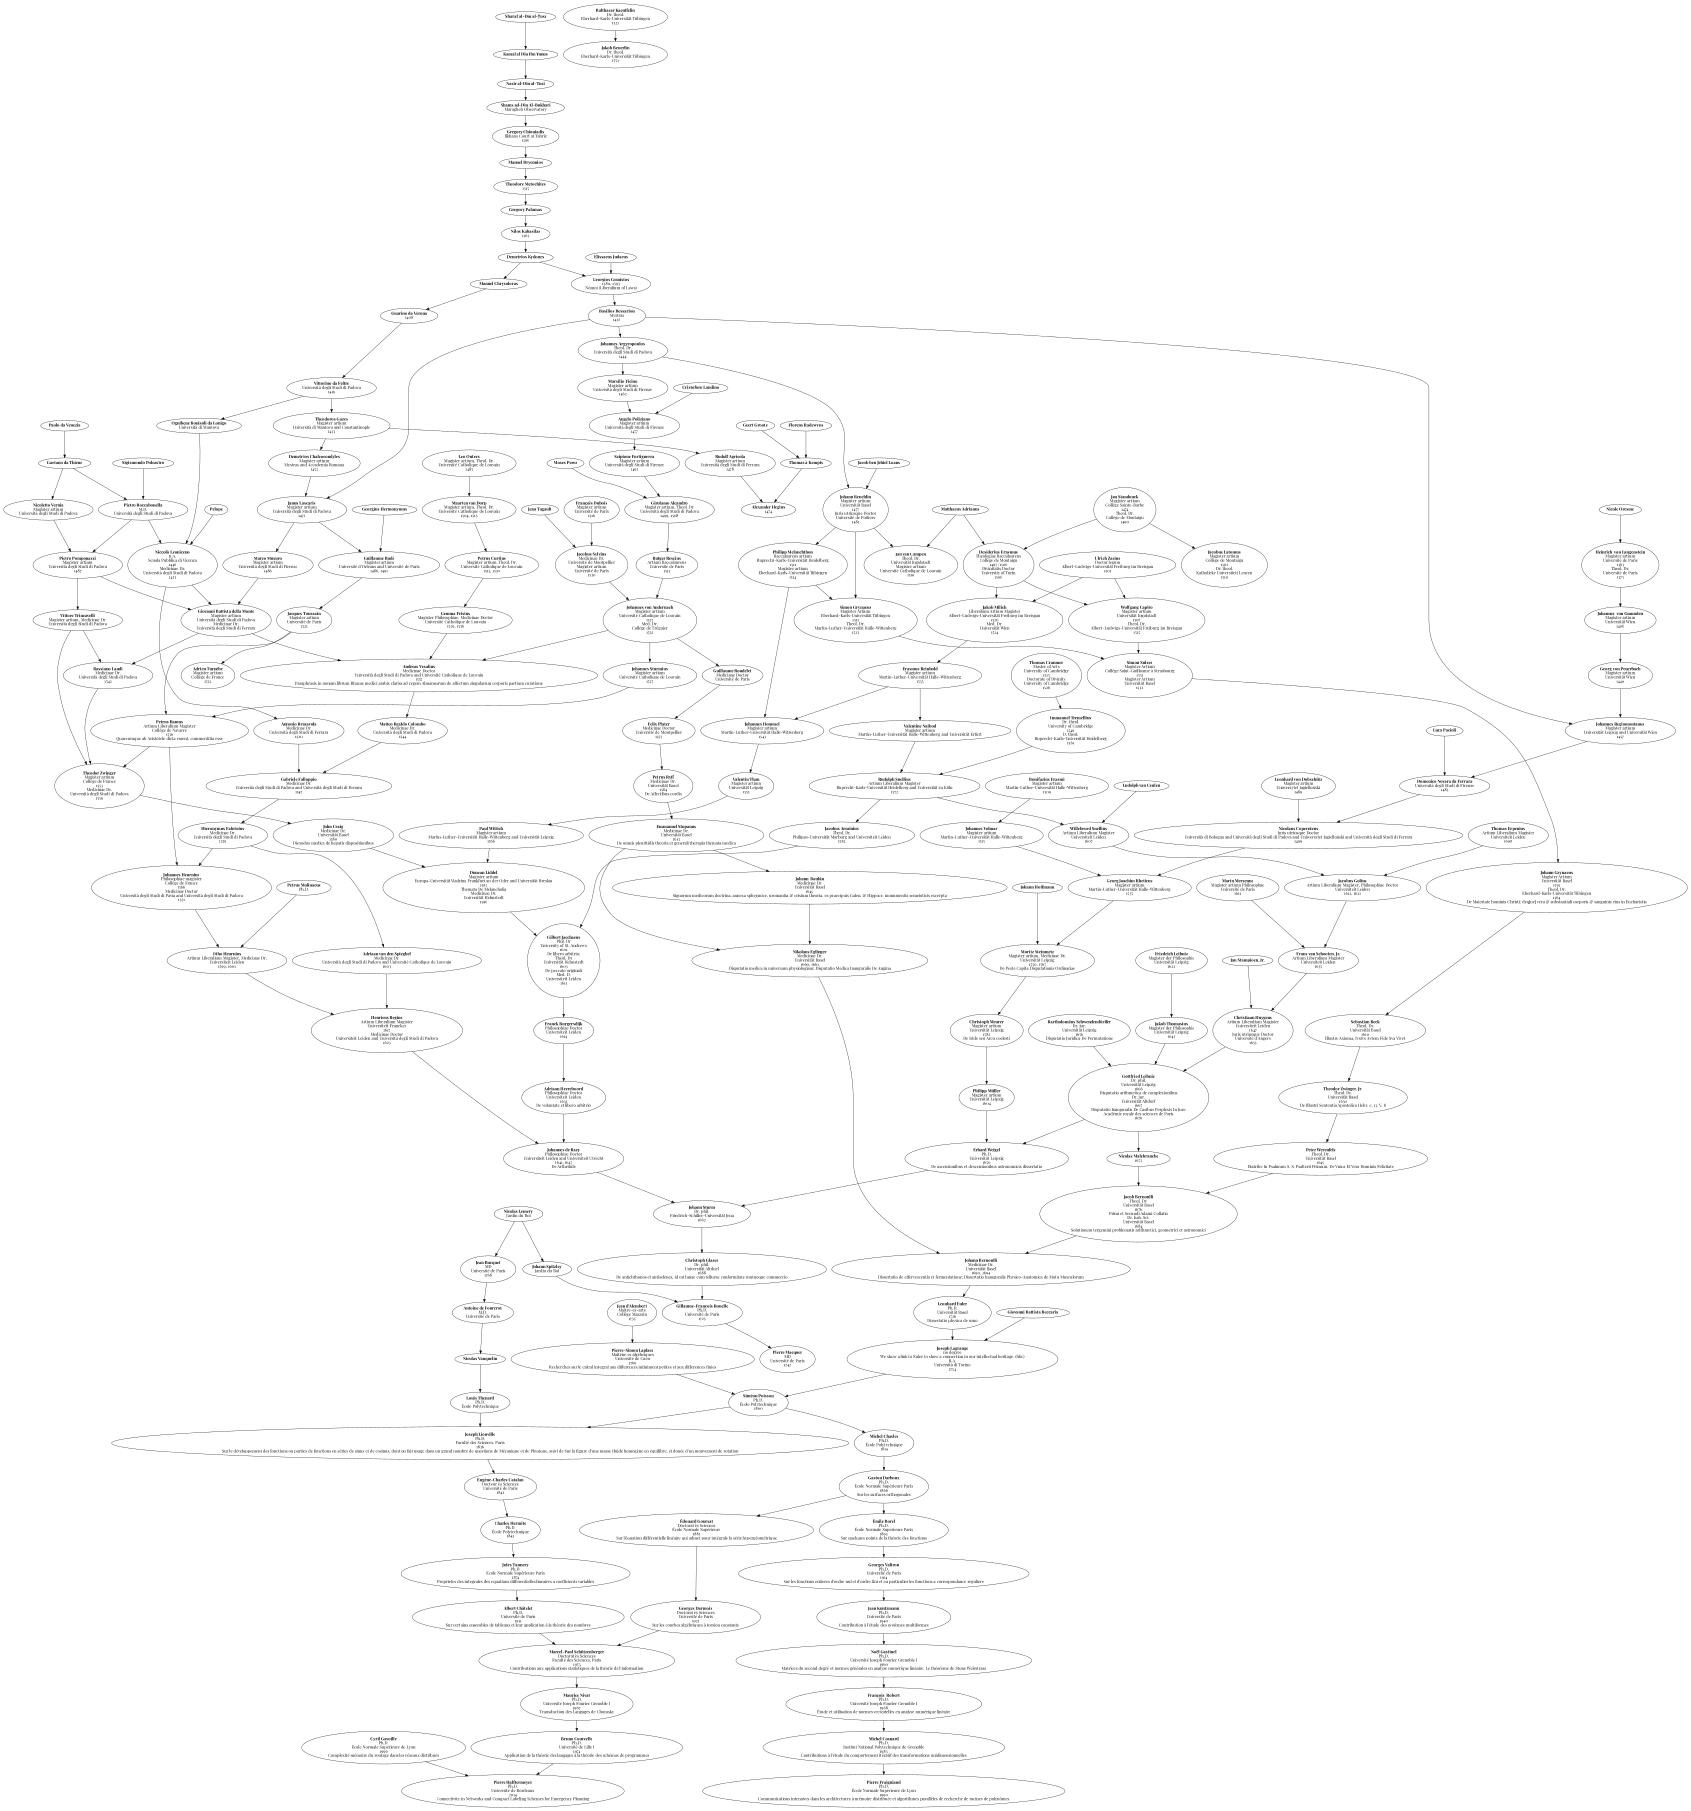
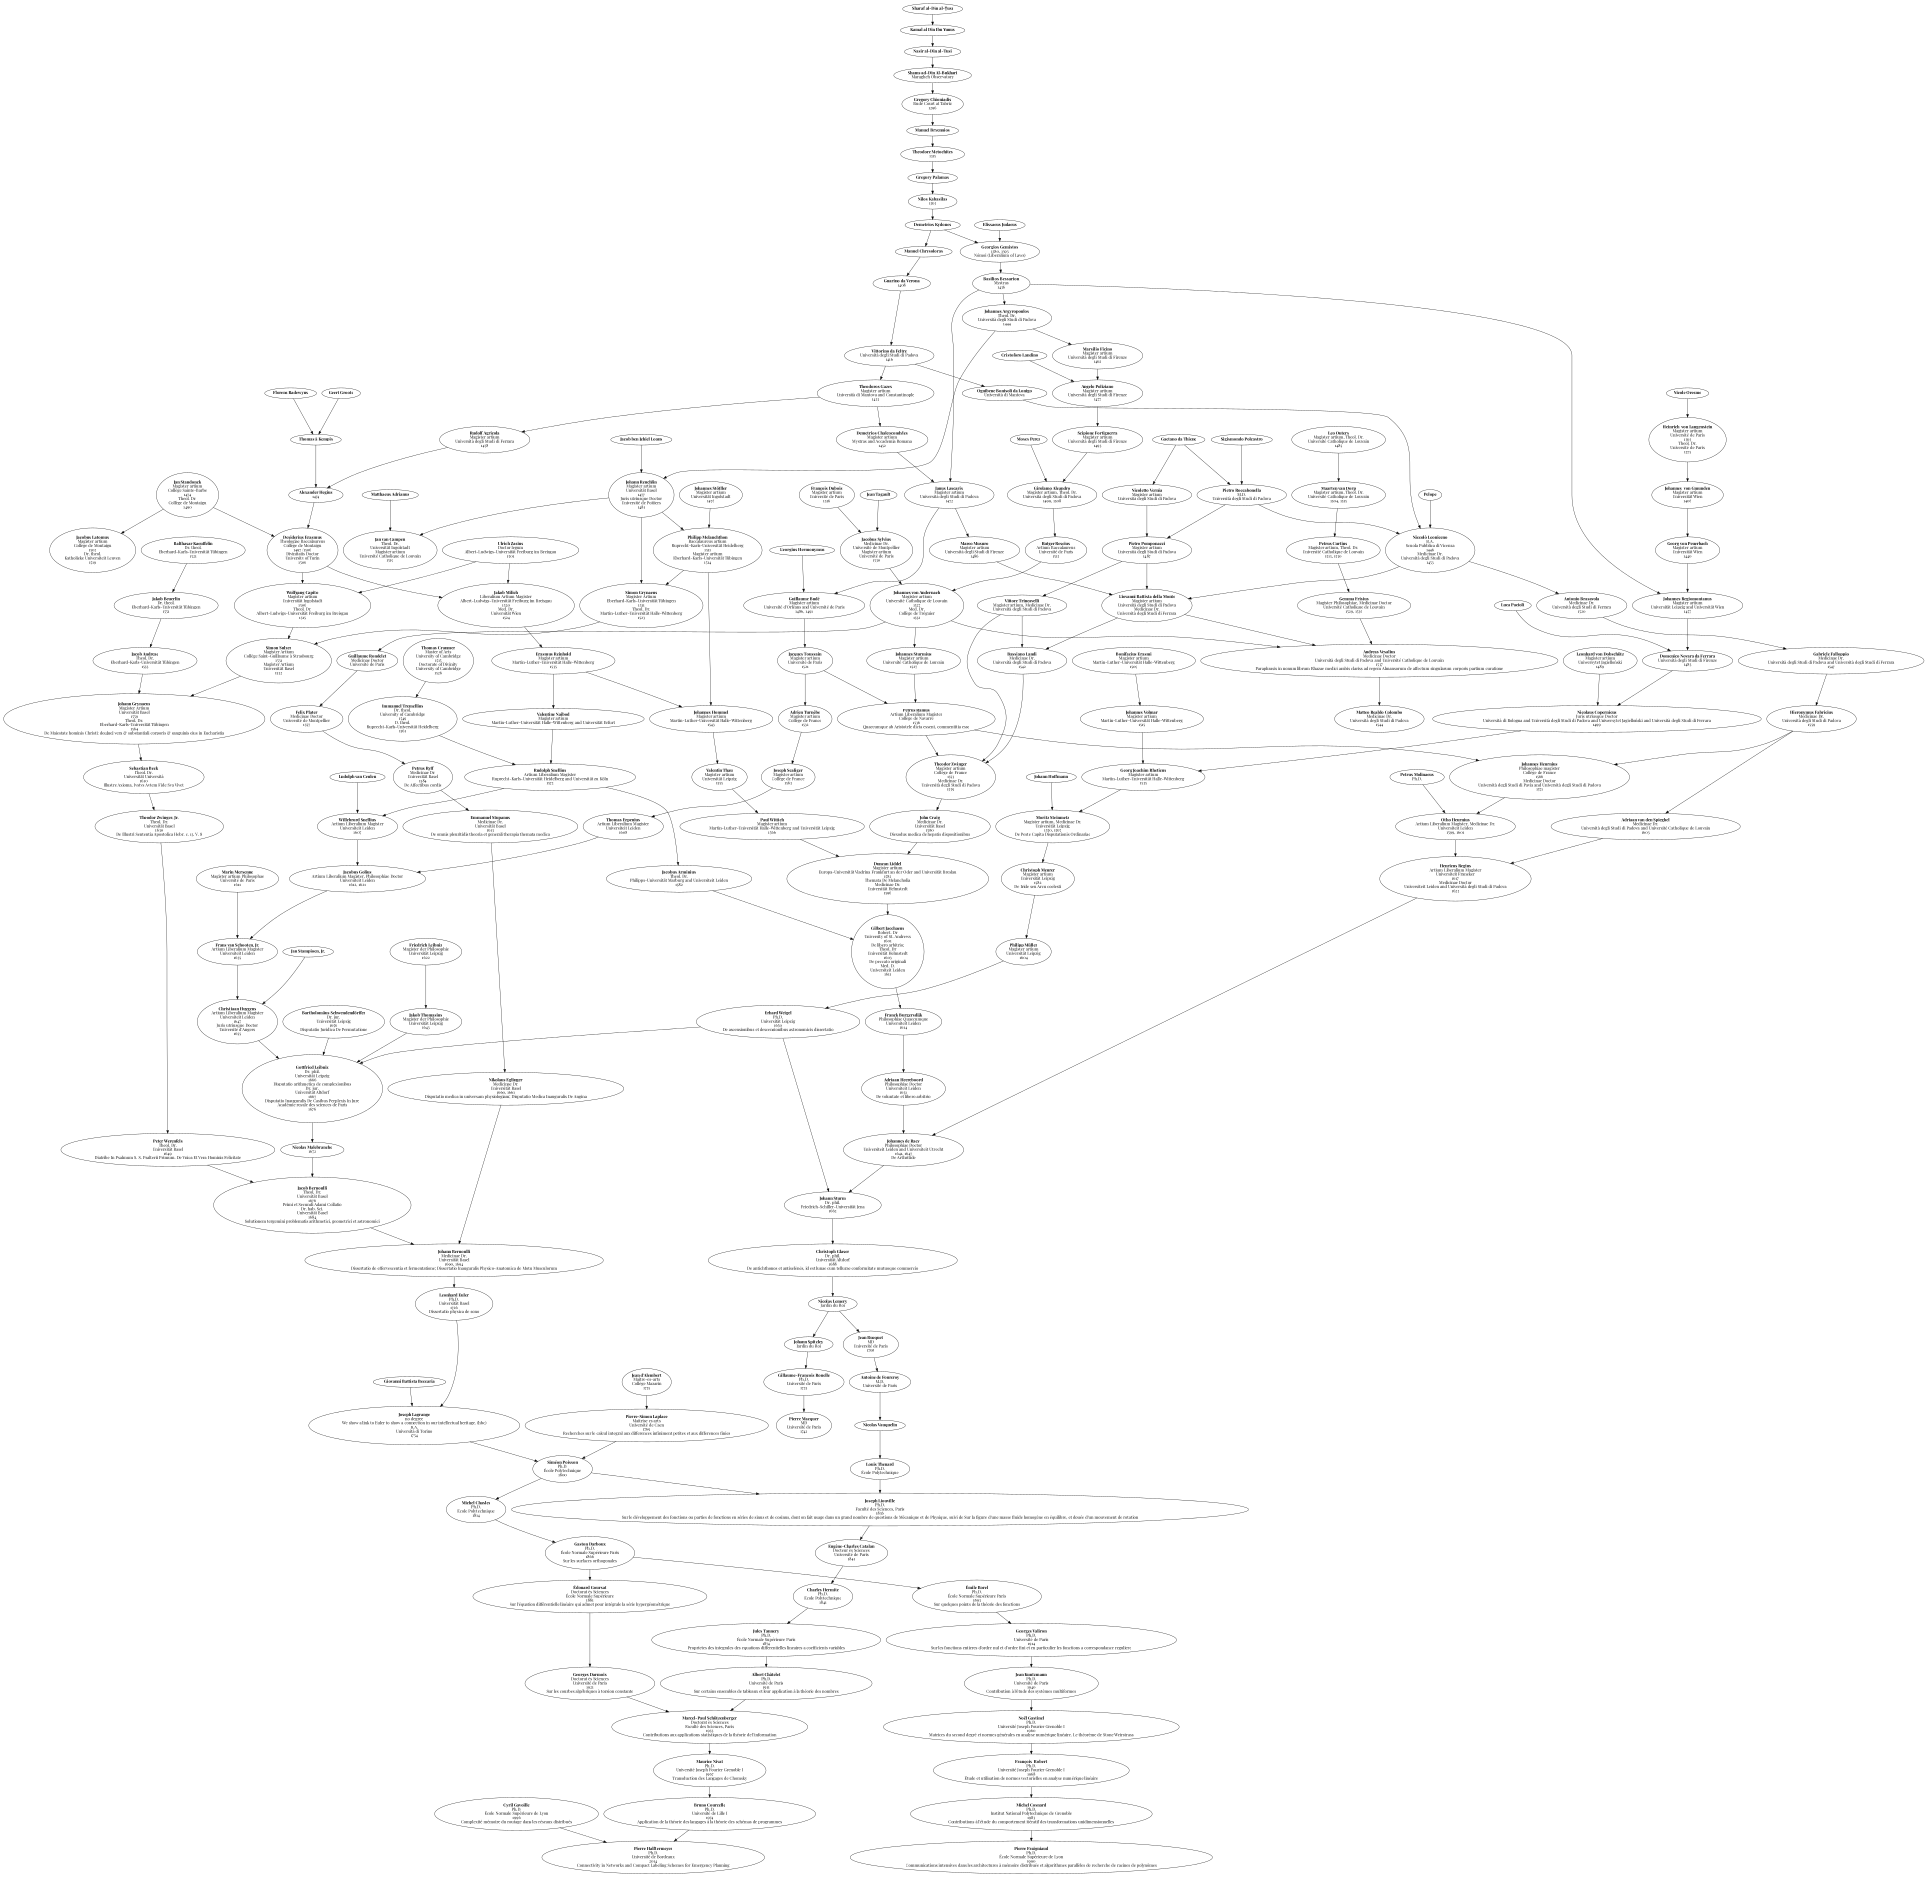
(526, 136) -> (933, 104)
(65, 426) -> none
none -> (711, 495)
(973, 528) -> (311, 514)
none -> (145, 661)
(353, 757) -> none
none -> (788, 777)
(810, 888) -> none
(564, 942) -> (888, 933)
(564, 1028) -> (904, 1019)
(1365, 1030) -> (144, 777)
(1055, 1131) -> (531, 1039)
(702, 1291) -> (833, 1285)
(633, 1355) -> (647, 1421)
